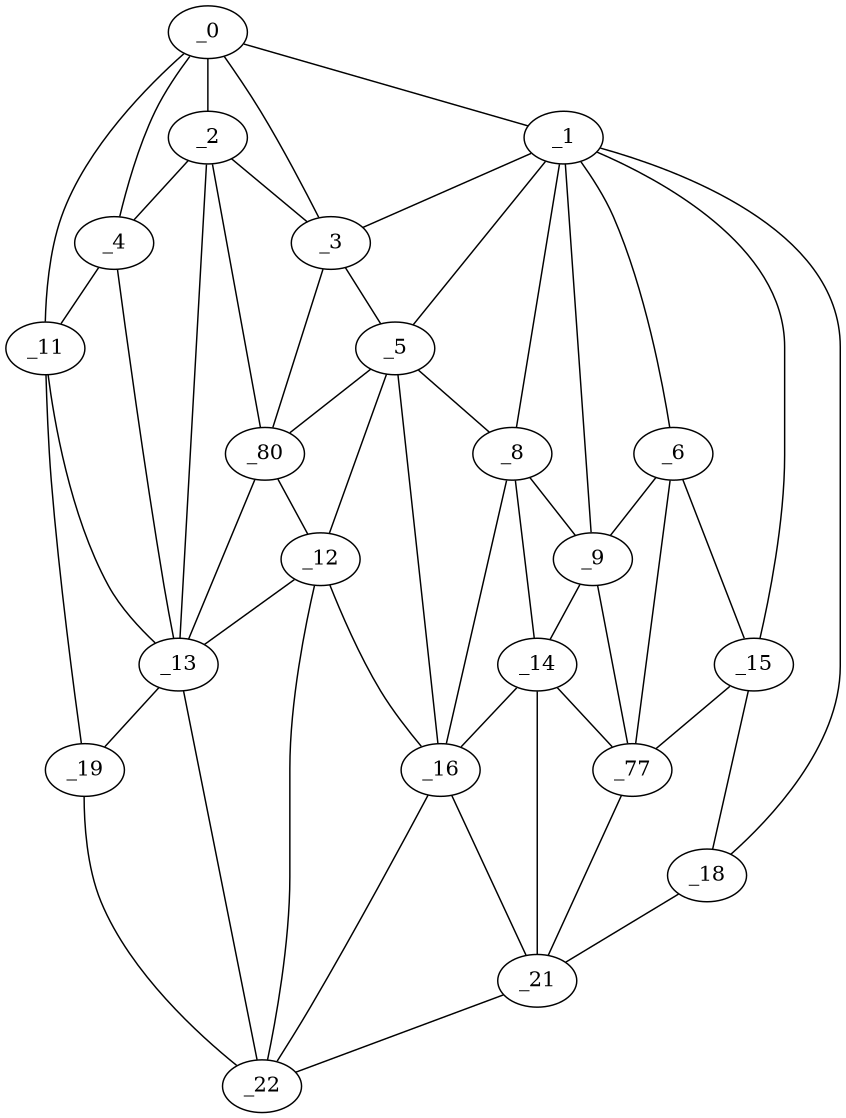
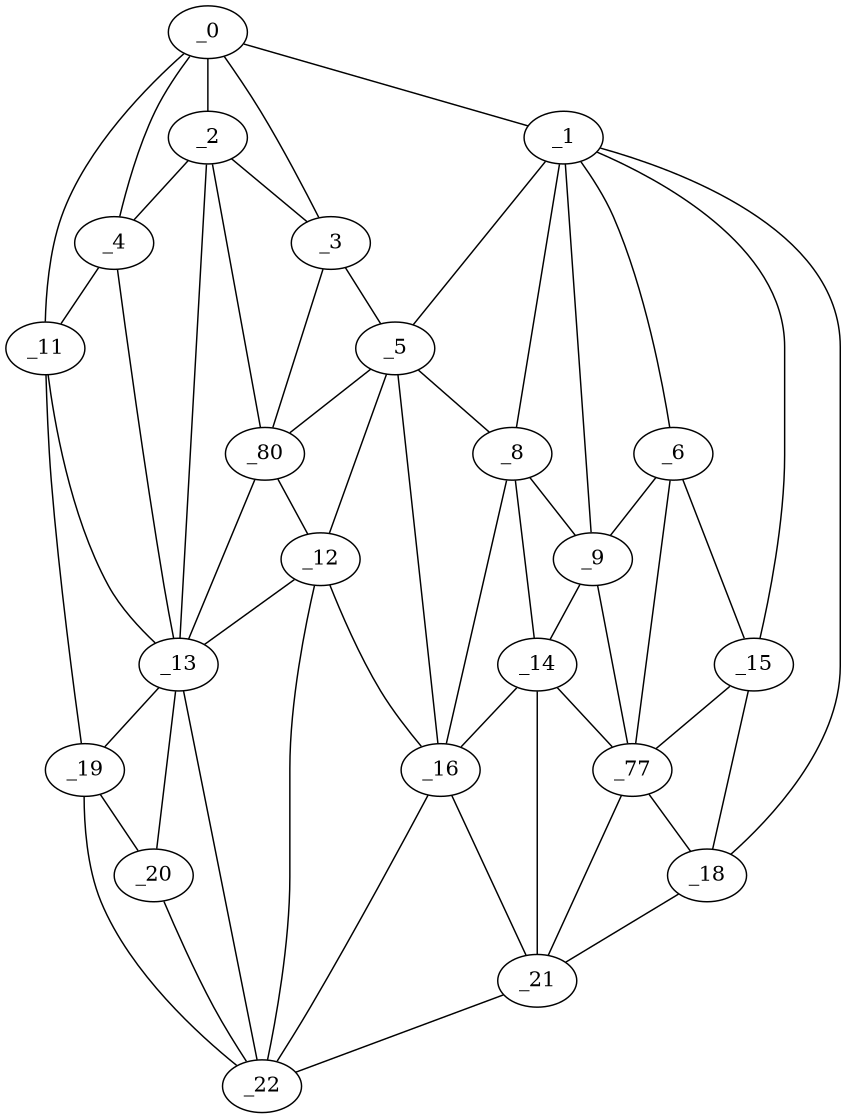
(447, 190) -> none
none -> (670, 823)
none -> (154, 875)
